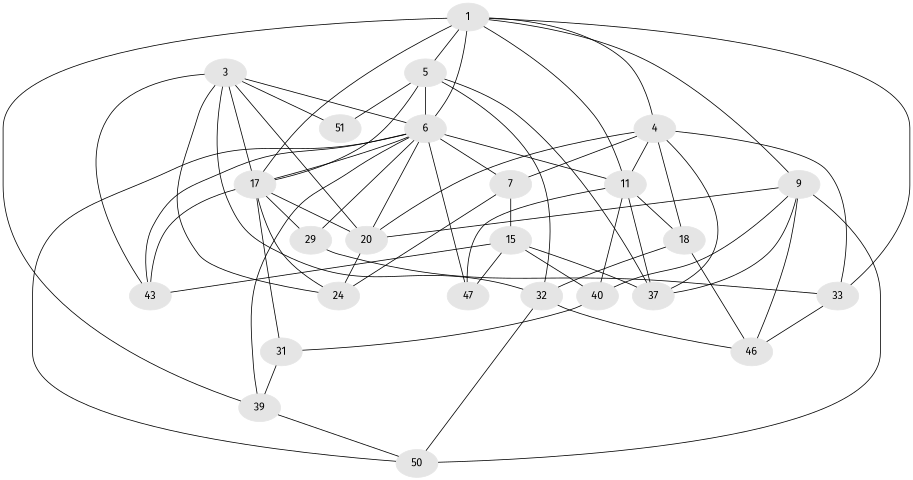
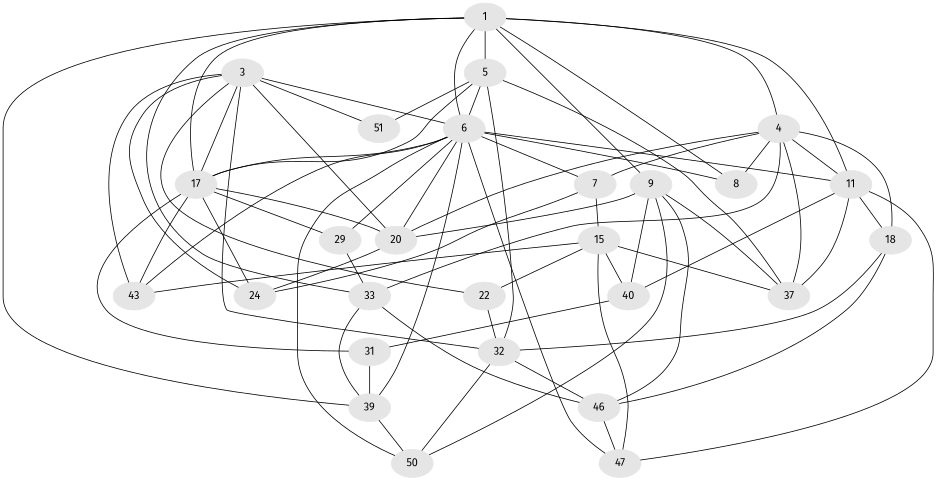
none -> (736, 184)
none -> (484, 296)
none -> (339, 357)
none -> (609, 435)
